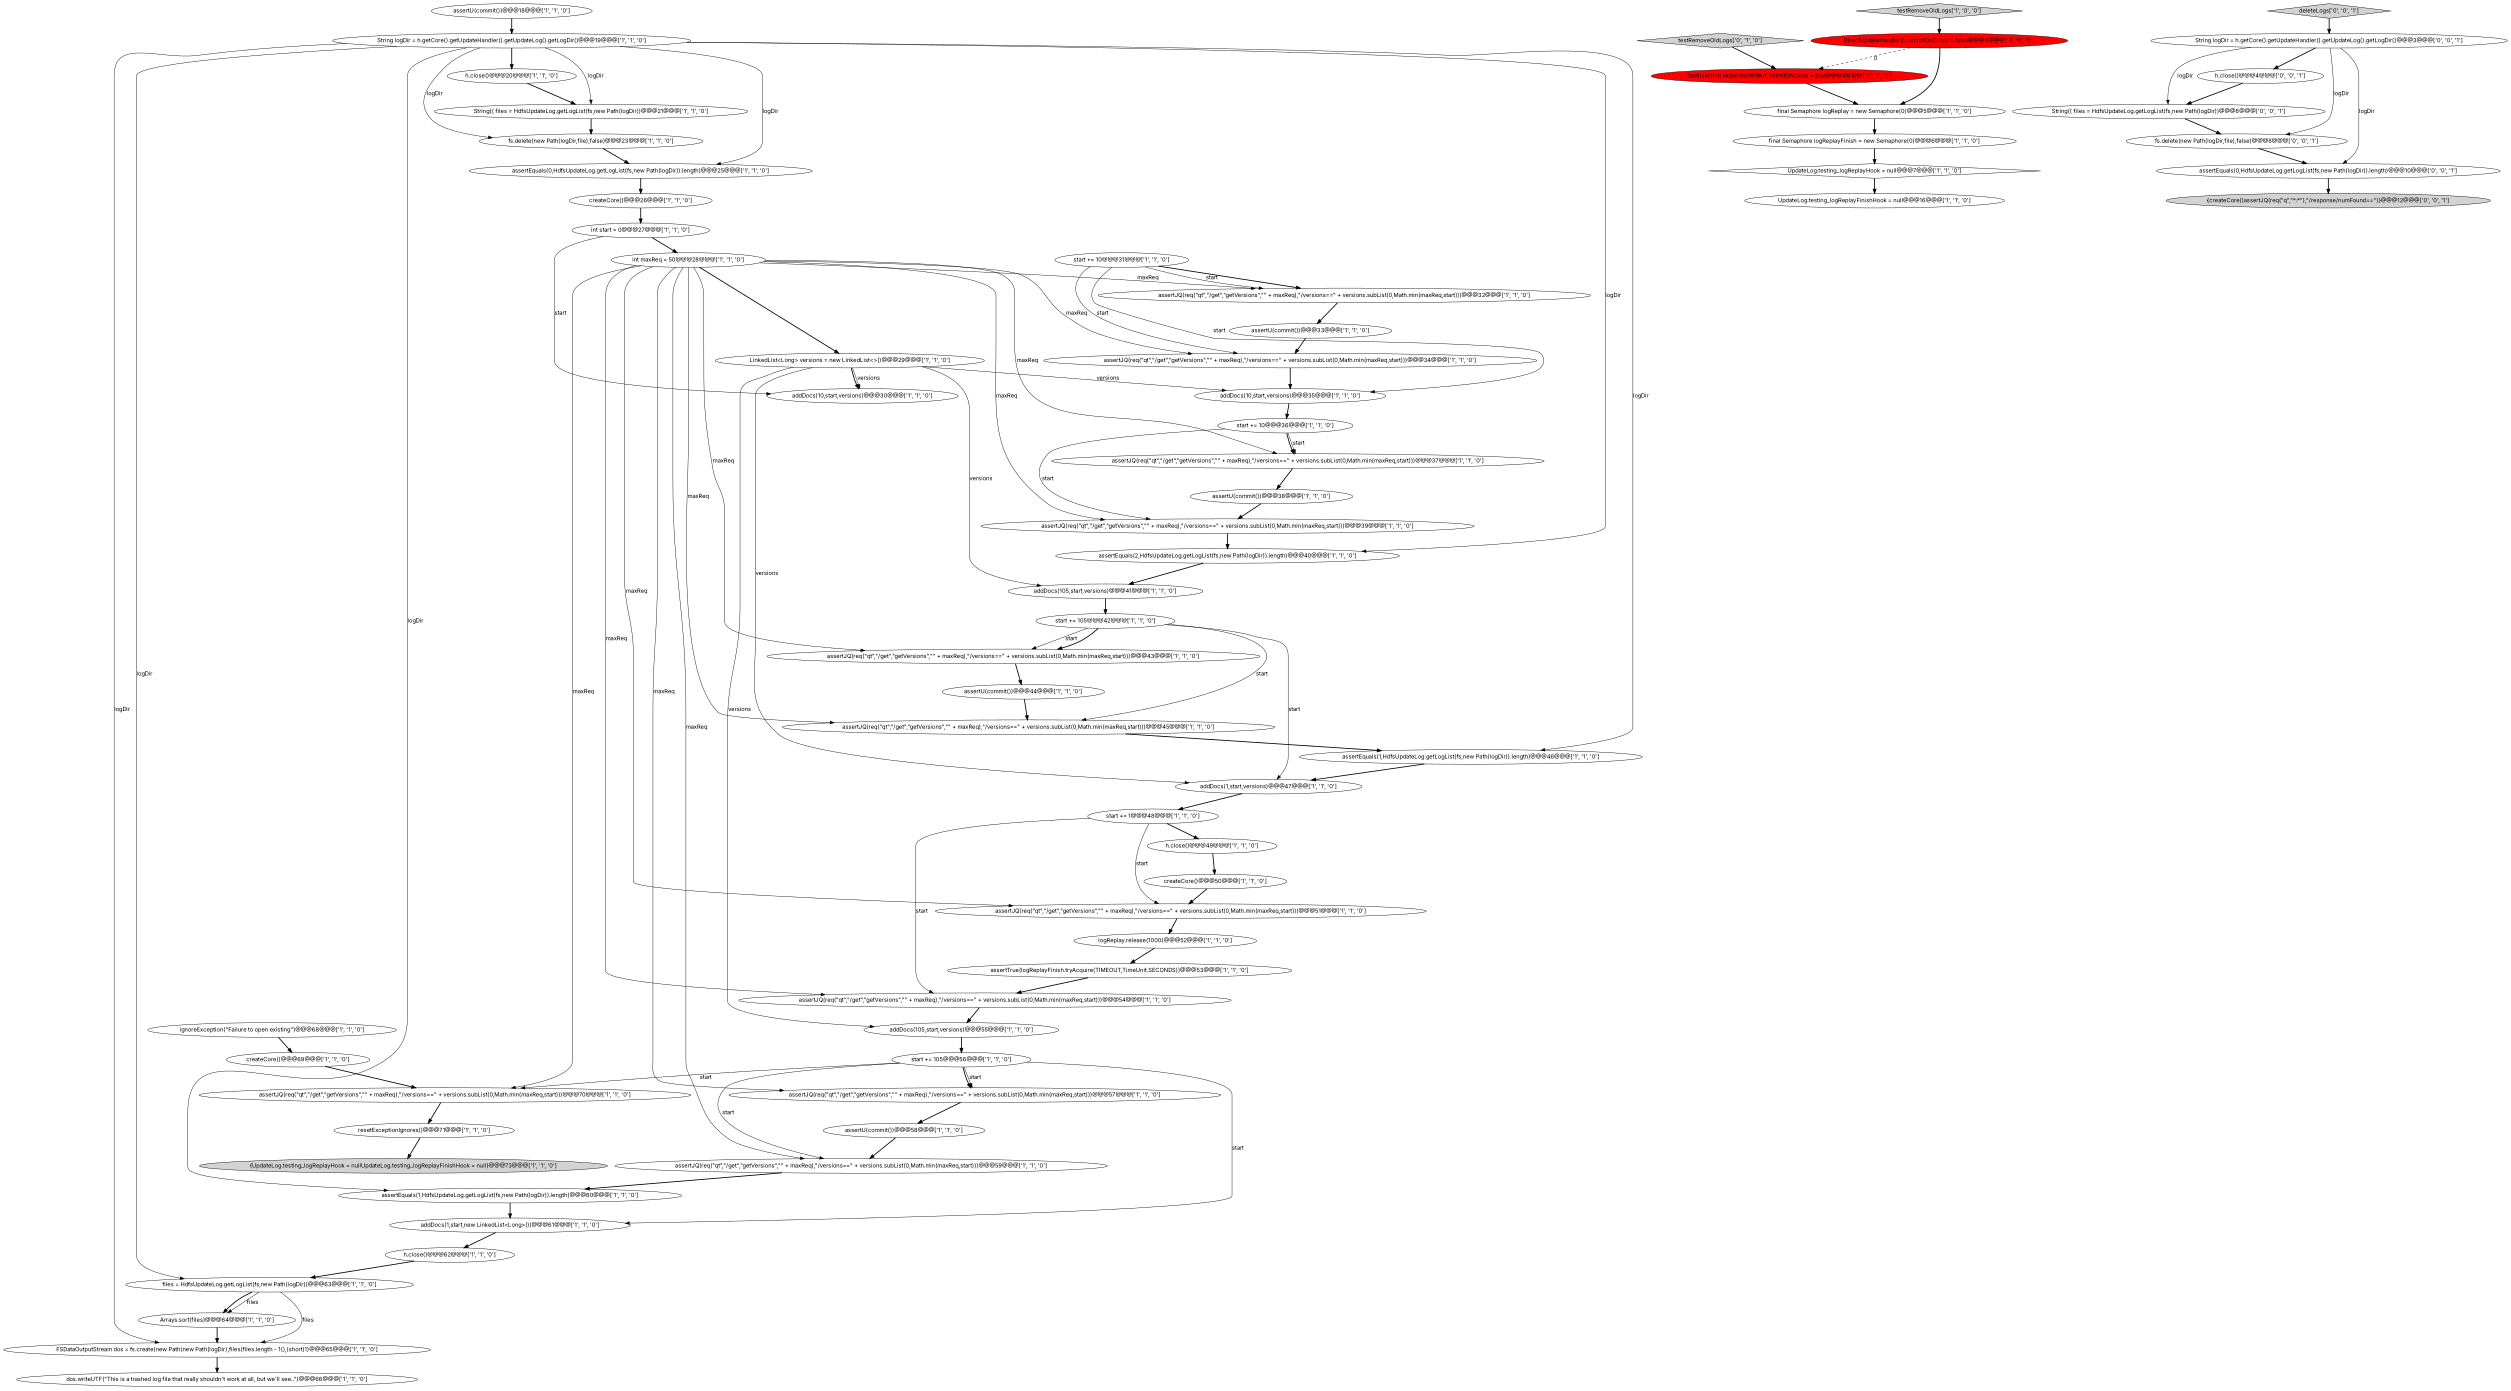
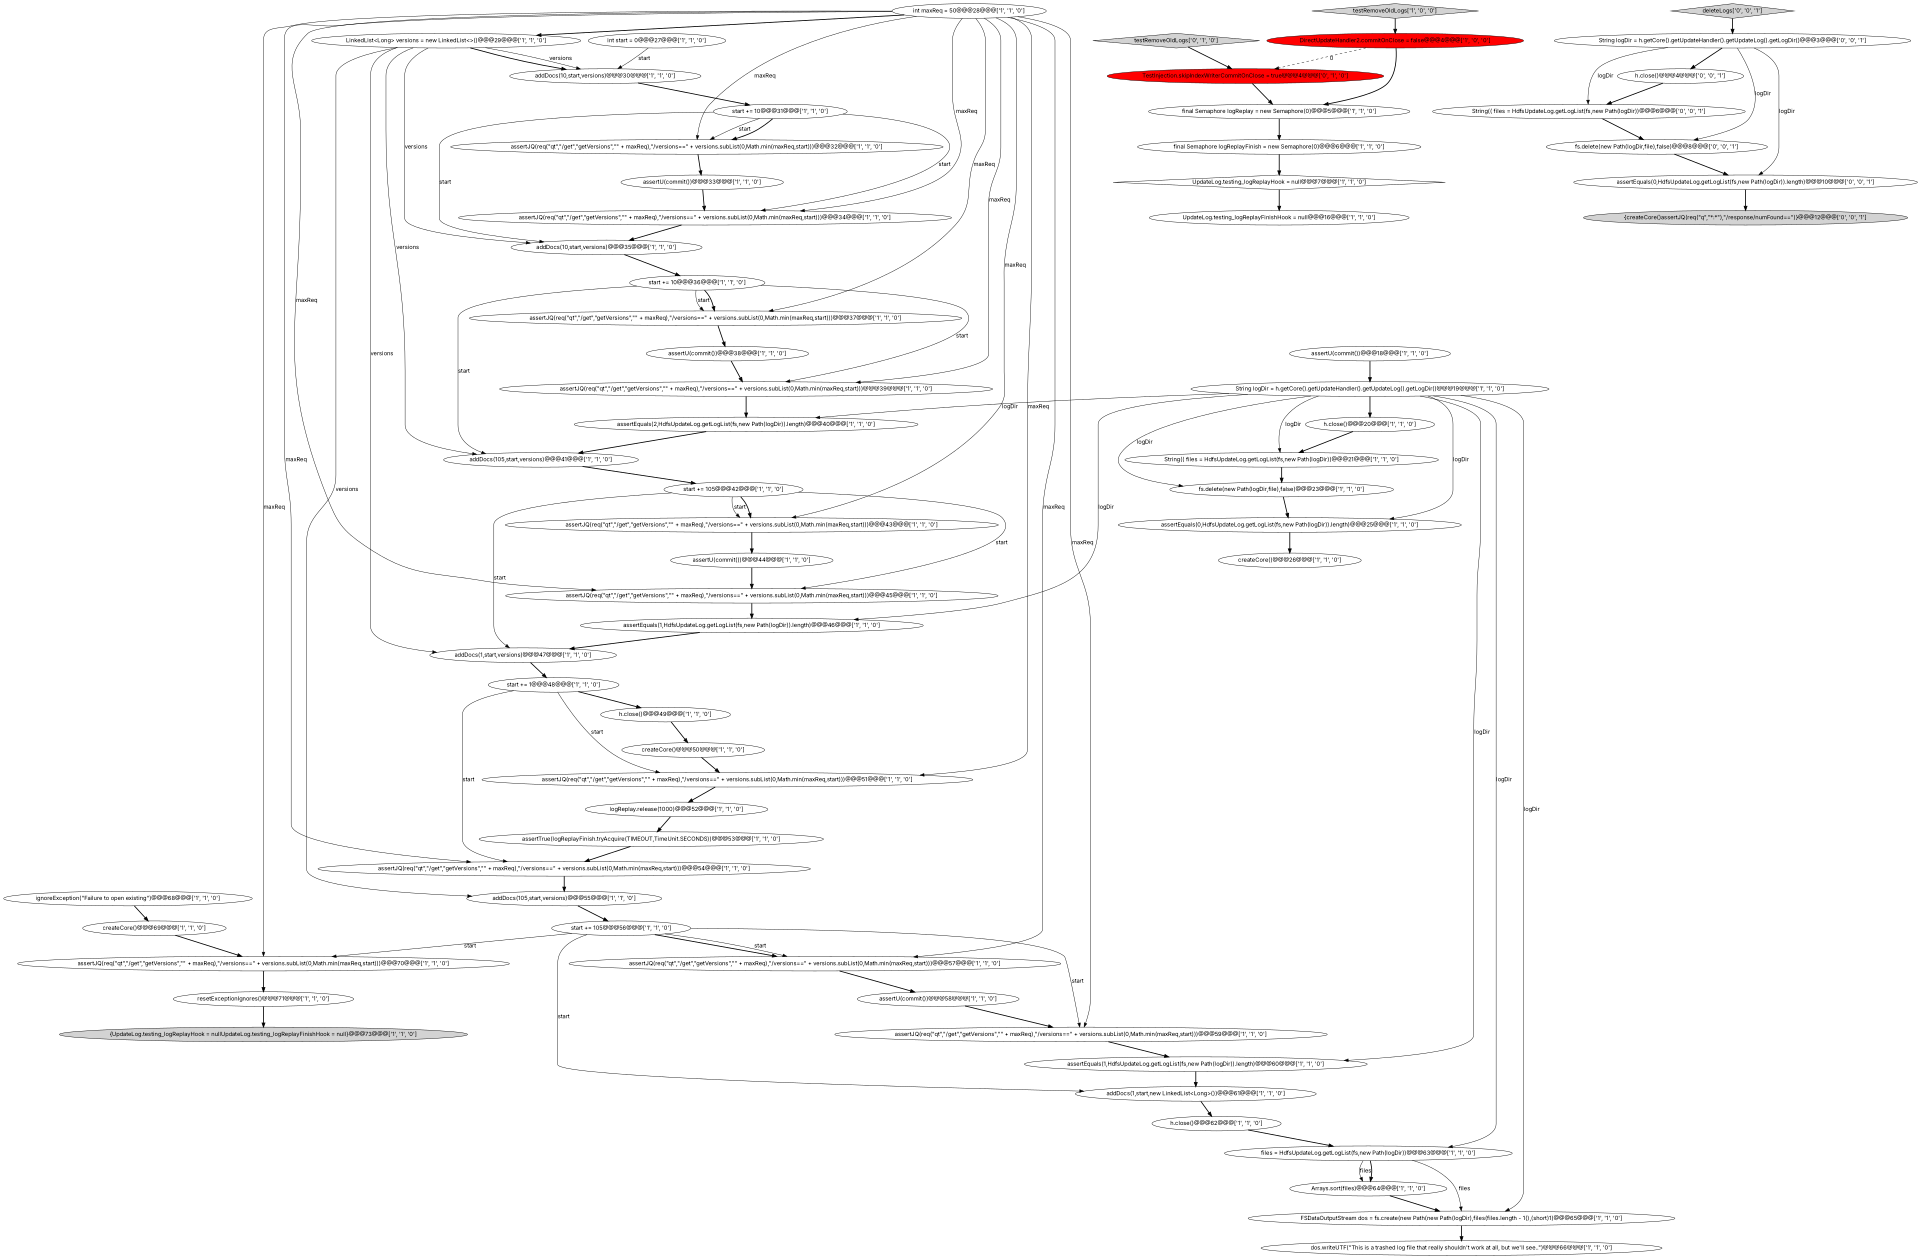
none -> (692, 94)
(641, 213) -> none
(663, 244) -> none
none -> (473, 307)
